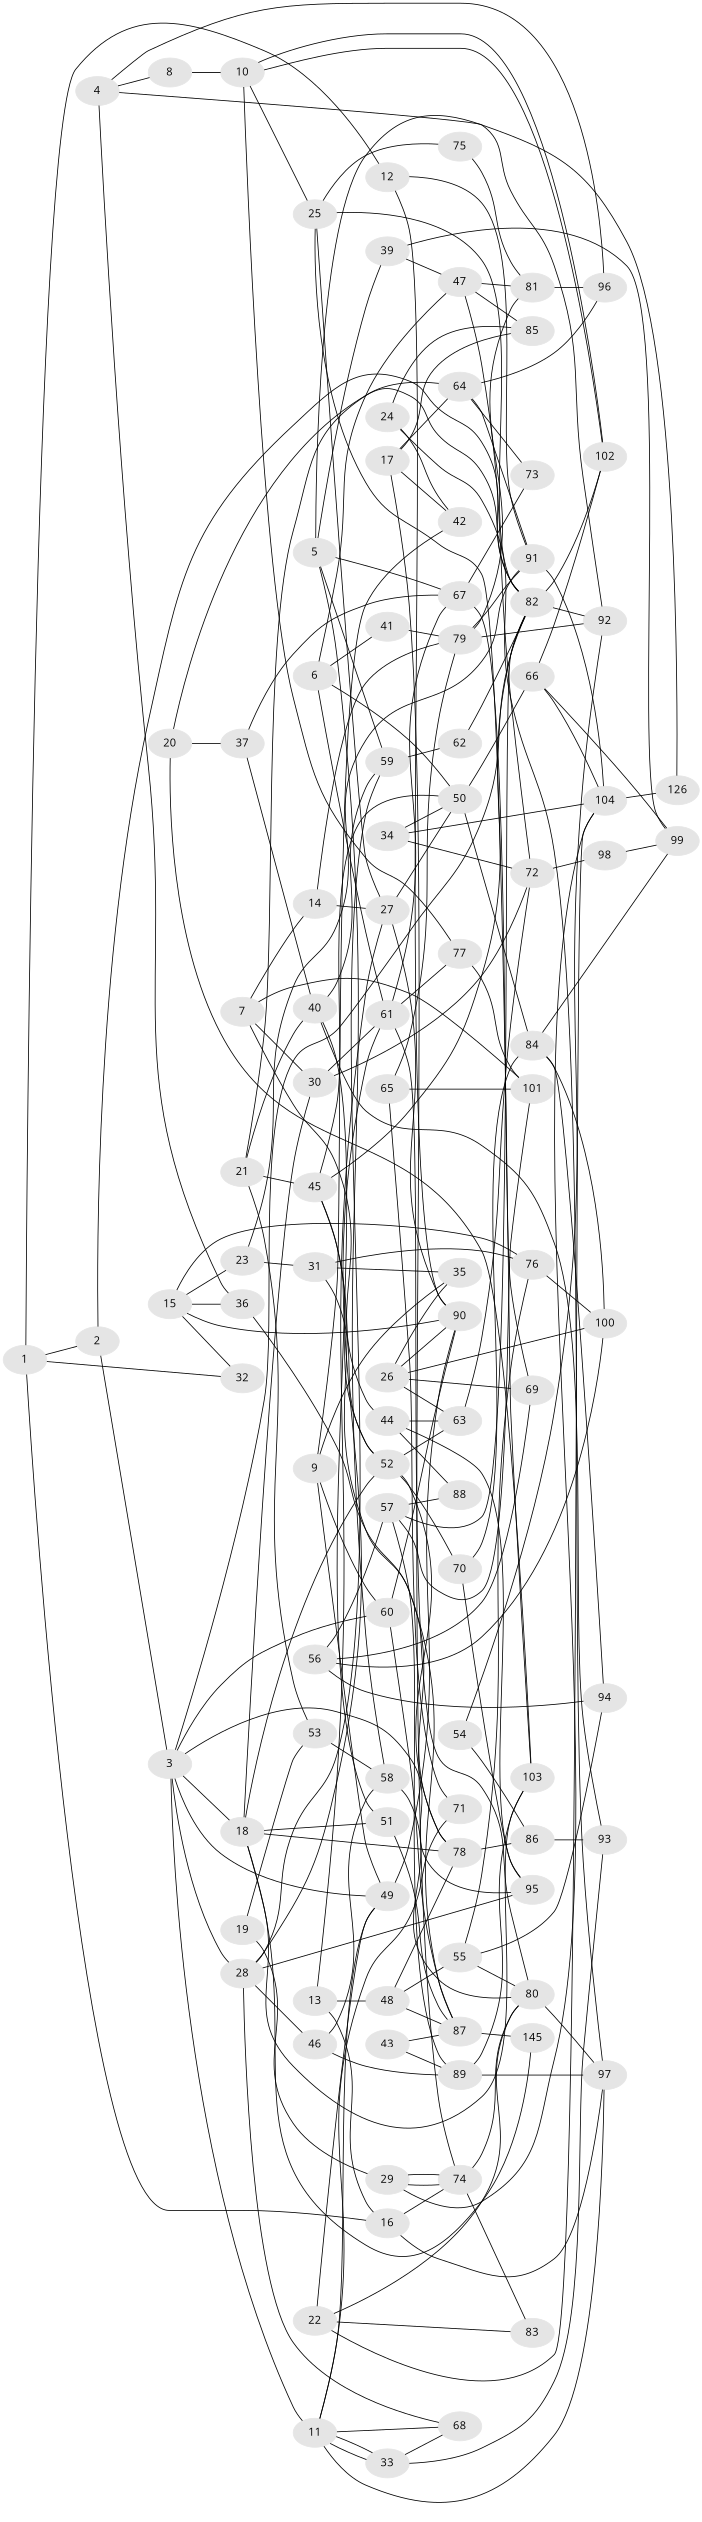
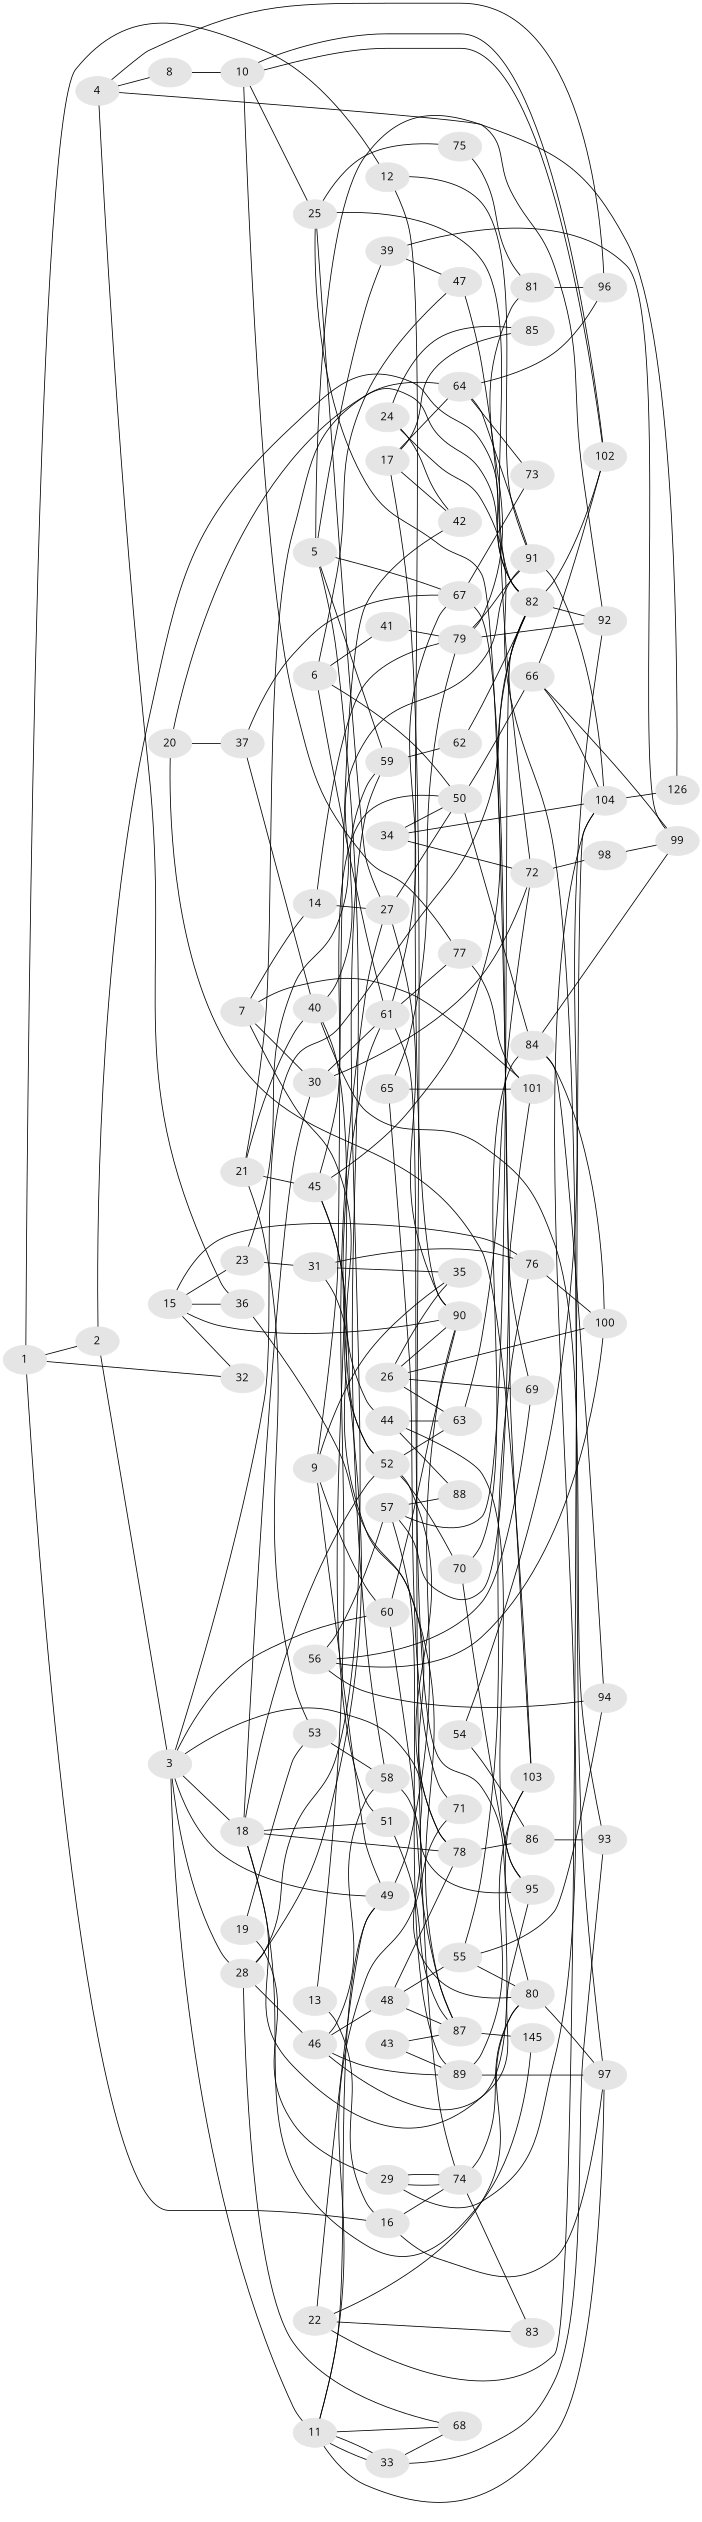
(498, 285) -> none
(491, 303) -> none
(388, 1932) -> (503, 2069)
(351, 2001) -> (359, 2018)
